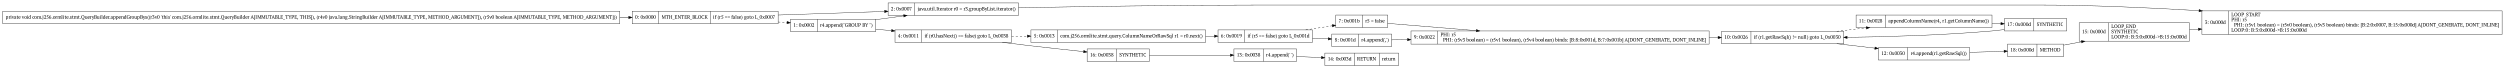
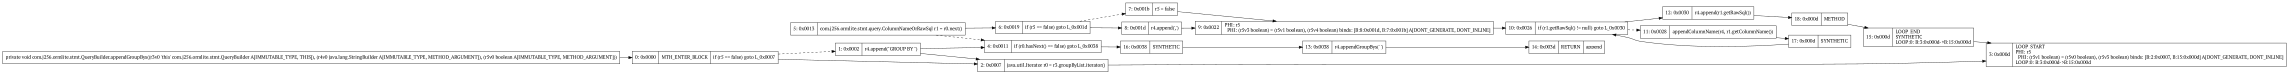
(1019, 36) -> (959, 38)
(1280, 55) -> (1359, 47)
(1389, 59) -> (1594, 47)
